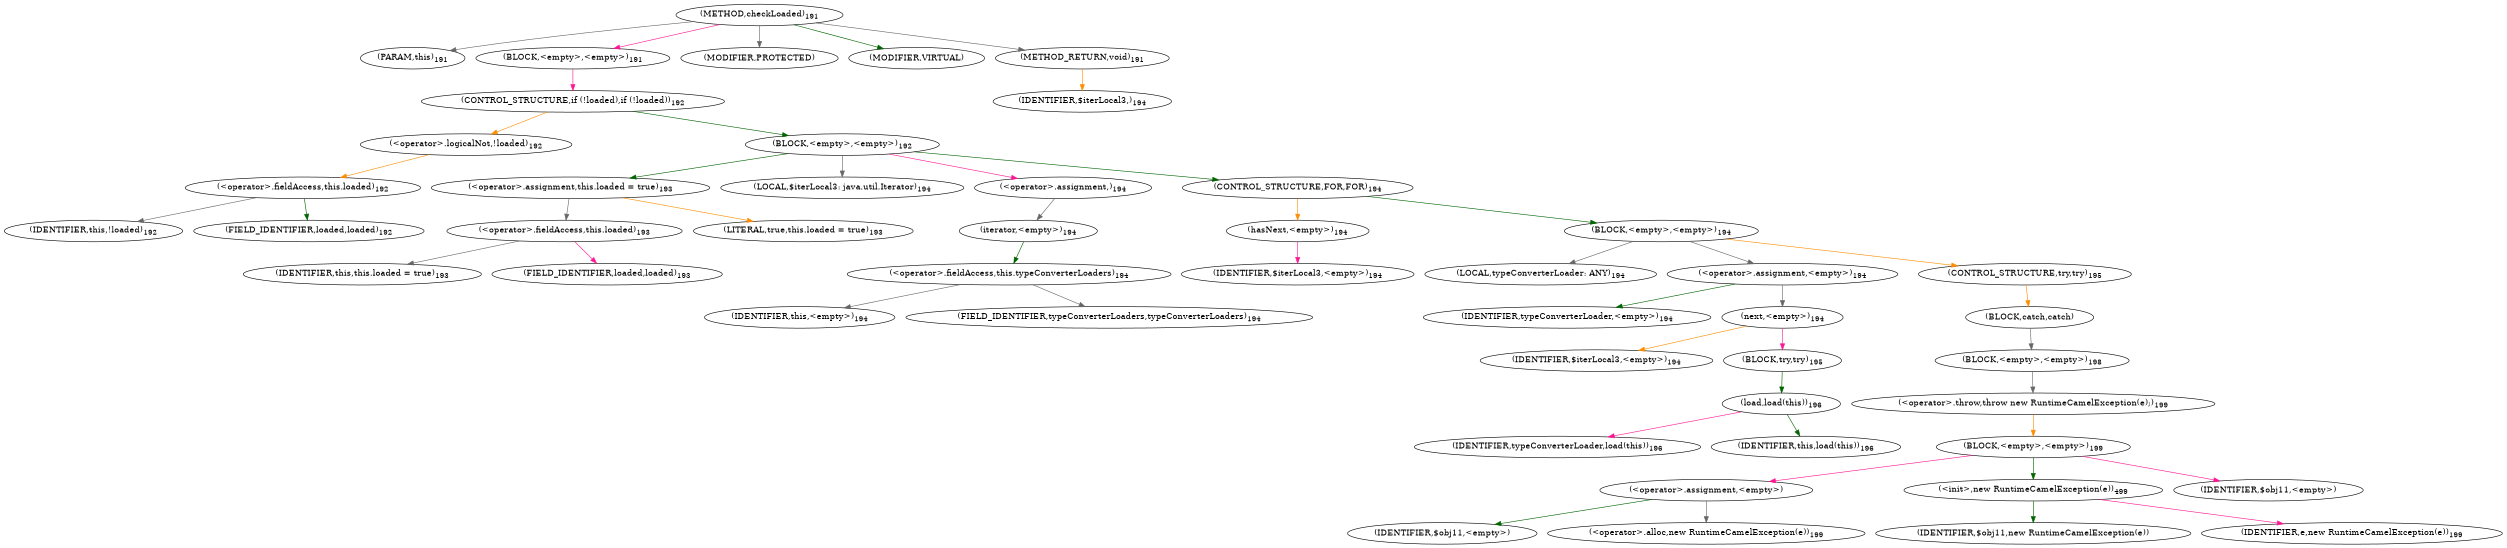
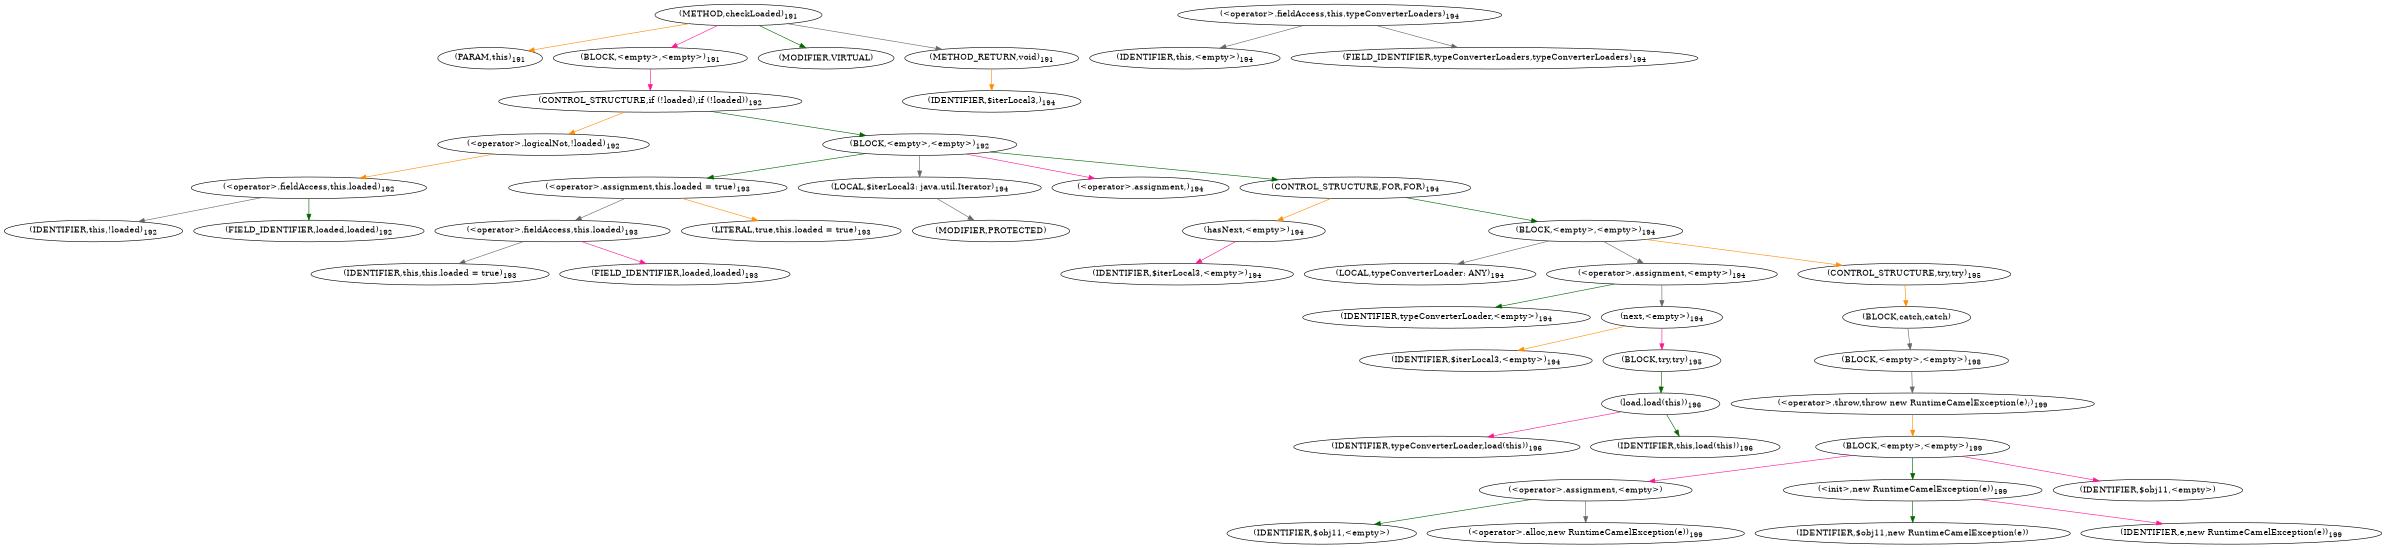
(574, 34) -> (611, 37)
(759, 34) -> (953, 208)
(1028, 231) -> none
(2121, 489) -> (2001, 489)
